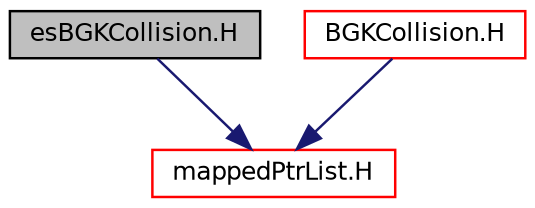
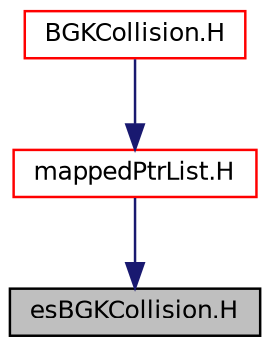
(195, 95) -> (135, 230)
